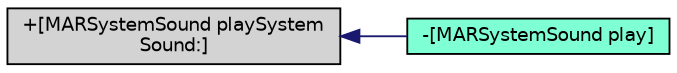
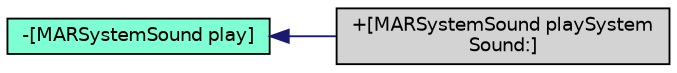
(383, 36) -> (313, 36)
